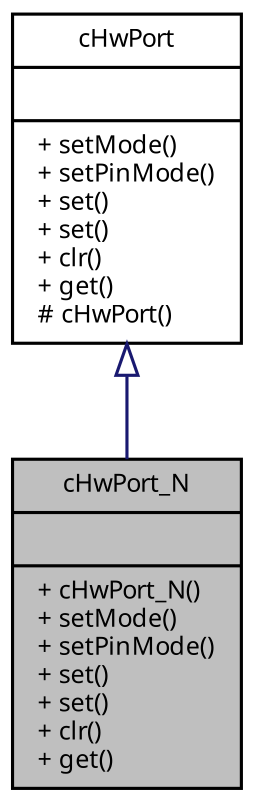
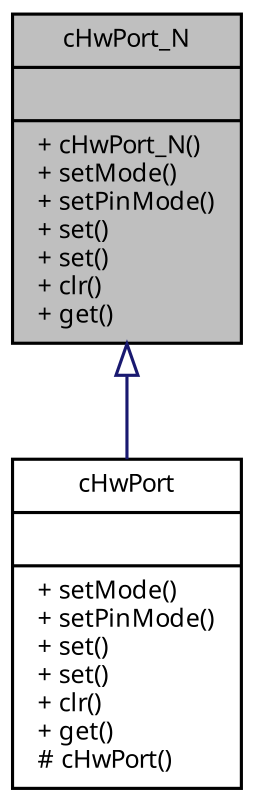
(127, 418) -> (127, 418)
